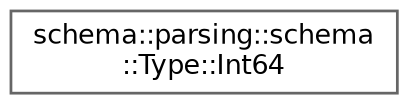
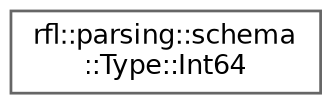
(204, 52) -> (166, 52)
